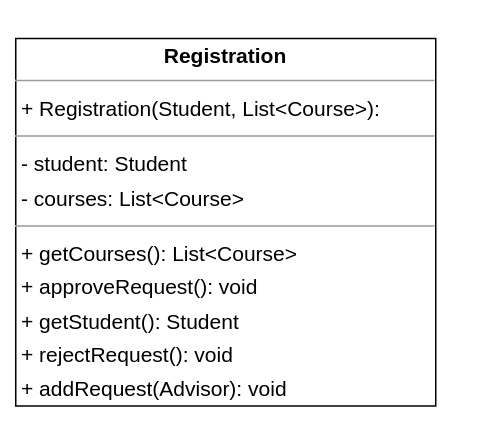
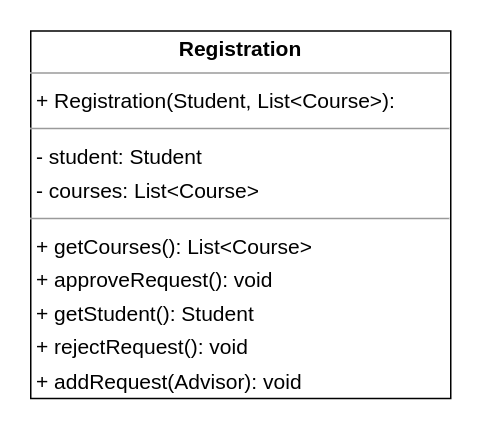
(226, 222) -> (241, 215)
